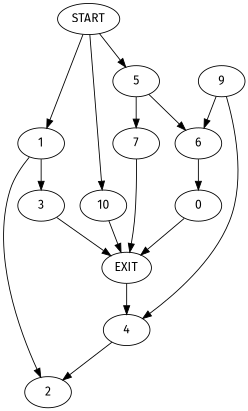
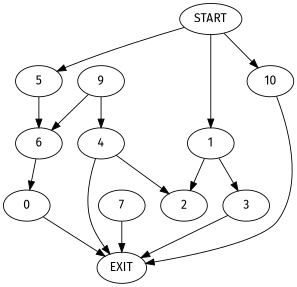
(136, 108) -> none
(127, 295) -> (88, 204)
